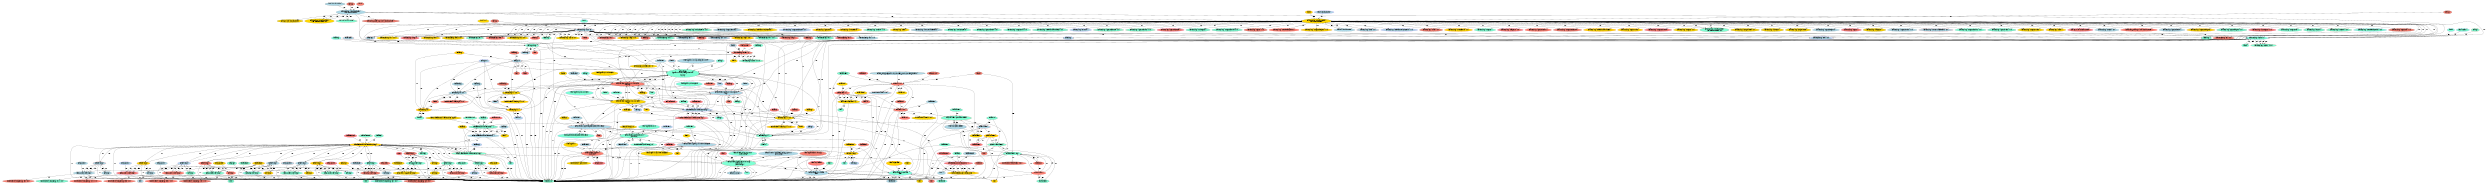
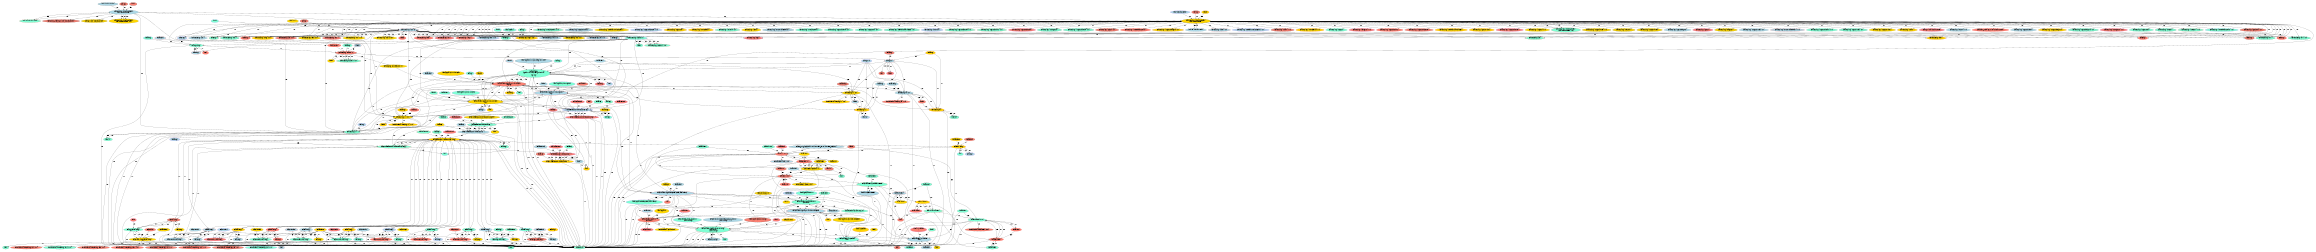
(933, 73) -> (768, 147)
(871, 99) -> (870, 150)
(462, 163) -> (455, 230)
none -> (789, 220)
